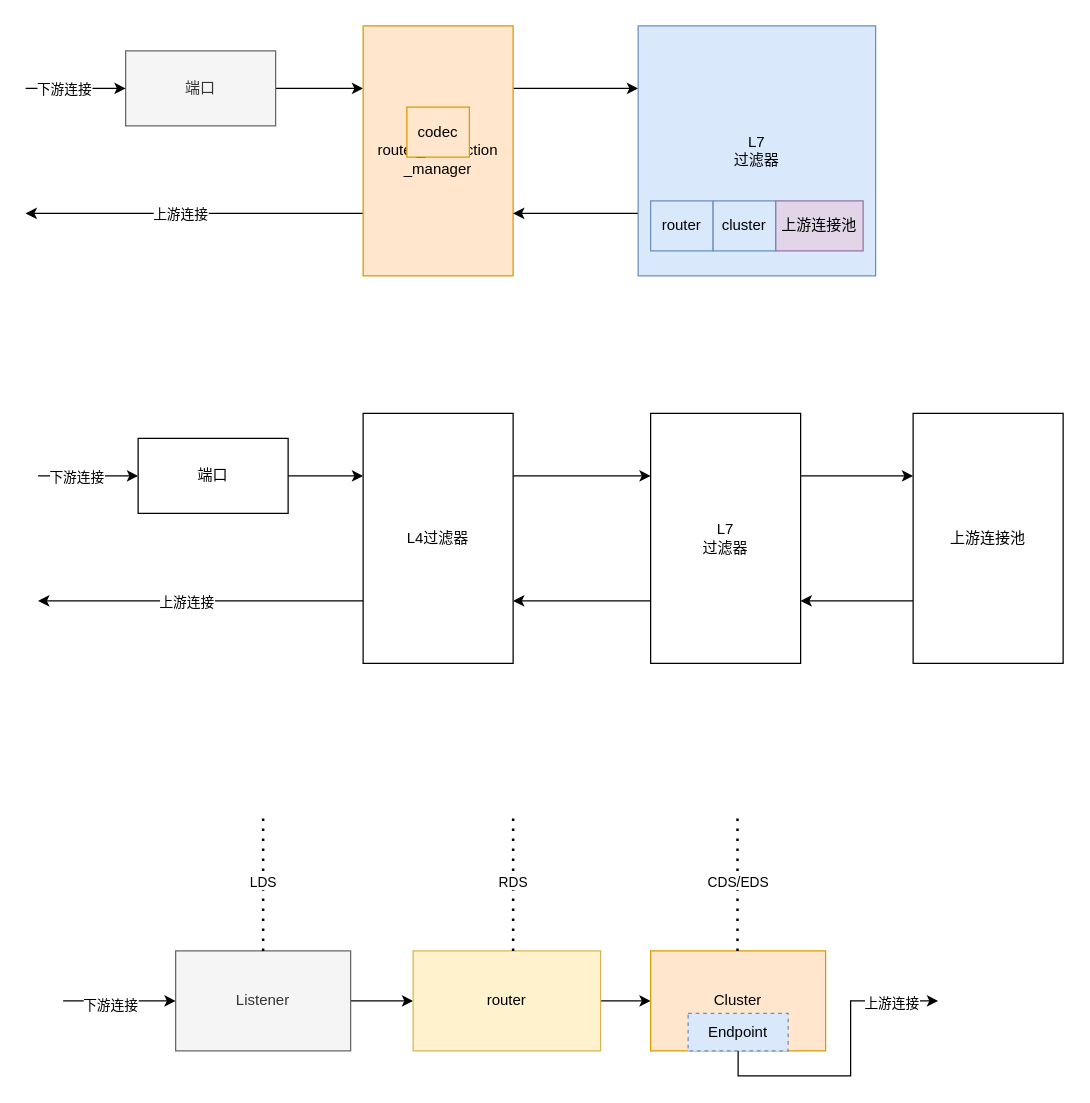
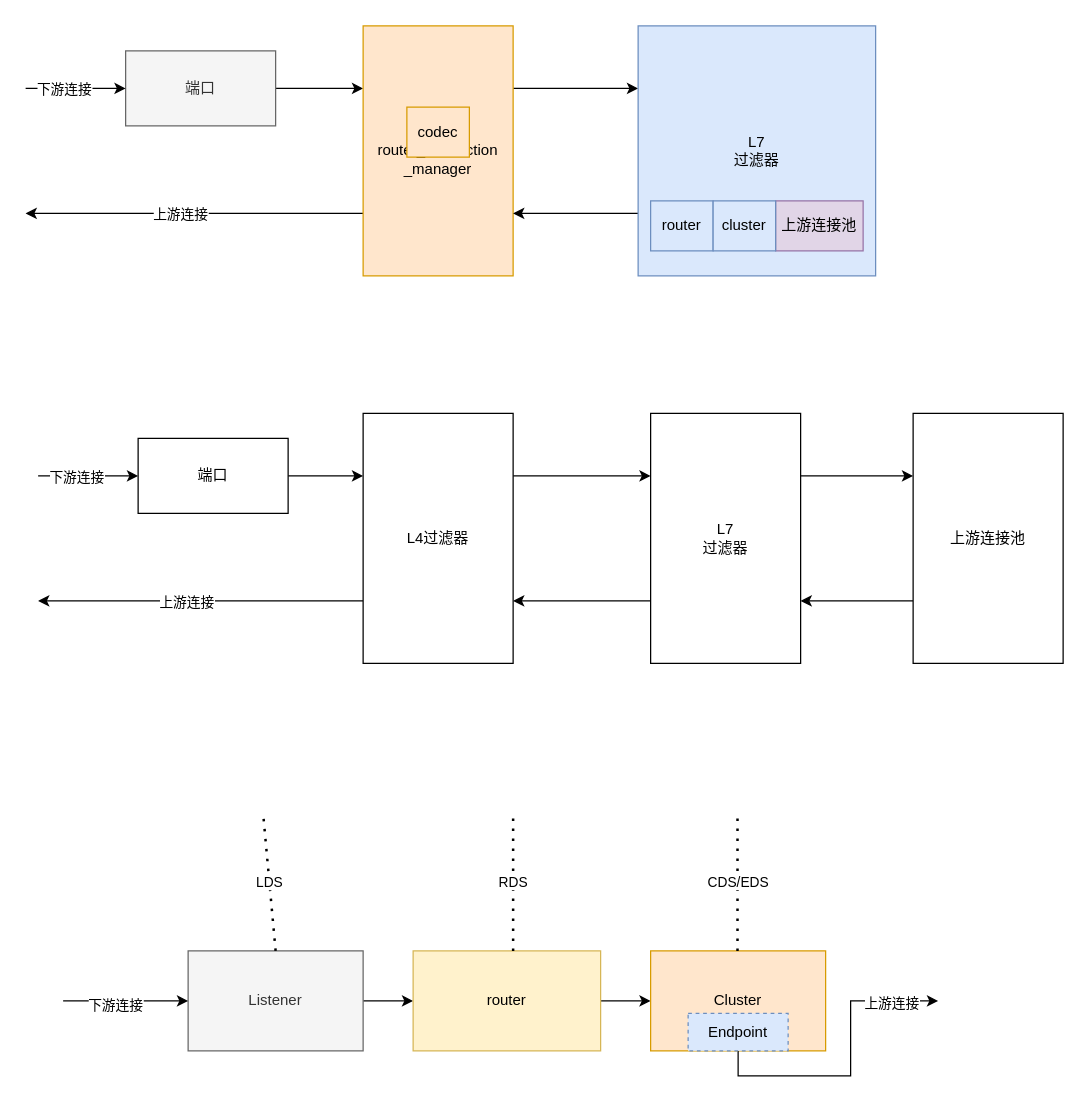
(263, 1001) -> (276, 1001)
